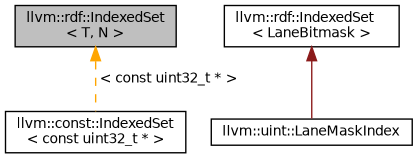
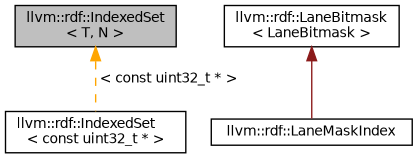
(312, 26) -> (312, 26)
(96, 132) -> (96, 132)
(312, 132) -> (312, 132)
